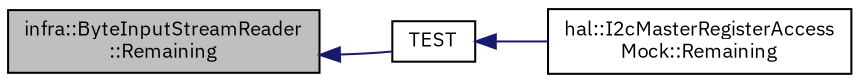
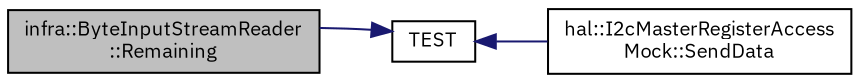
(700, 41) -> (700, 41)
(366, 53) -> (346, 29)
